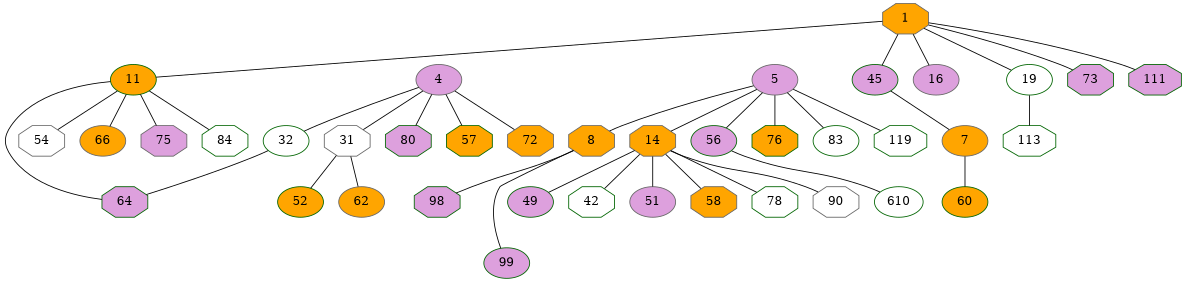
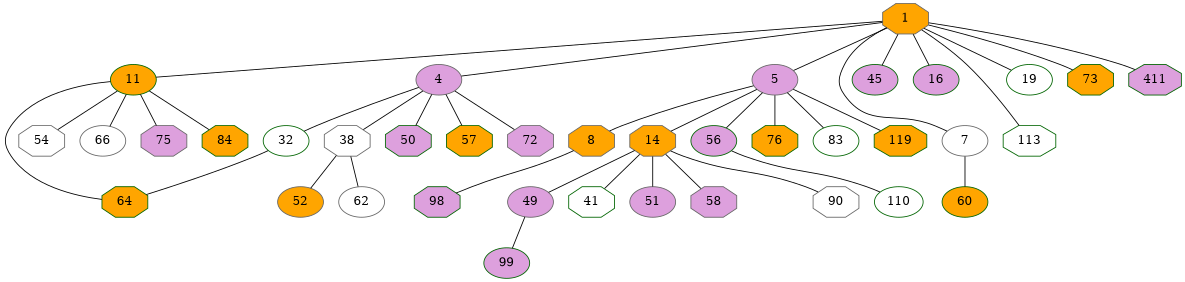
none -> (672, 49)
none -> (840, 49)
(936, 80) -> (936, 80)
(1091, 80) -> (1091, 80)
(1155, 80) -> (1155, 80)
(920, 110) -> (852, 103)
(1029, 110) -> (975, 73)
(103, 141) -> (103, 141)
(225, 141) -> (225, 141)
(347, 141) -> (347, 141)
(408, 141) -> (408, 141)
(531, 141) -> (531, 141)
(900, 141) -> (900, 141)
(965, 141) -> (965, 141)
(508, 182) -> (519, 233)
(125, 202) -> (125, 202)
(301, 202) -> (301, 202)
(362, 202) -> (362, 202)
(531, 202) -> (531, 202)
(592, 202) -> (592, 202)
(714, 202) -> (714, 202)
(775, 202) -> none
(899, 202) -> (899, 202)
